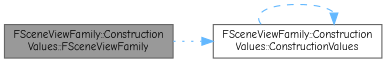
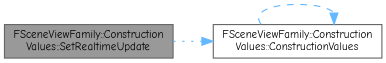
(89, 41) -> (89, 41)
